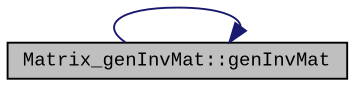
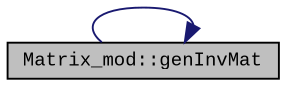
(177, 61) -> (143, 61)
